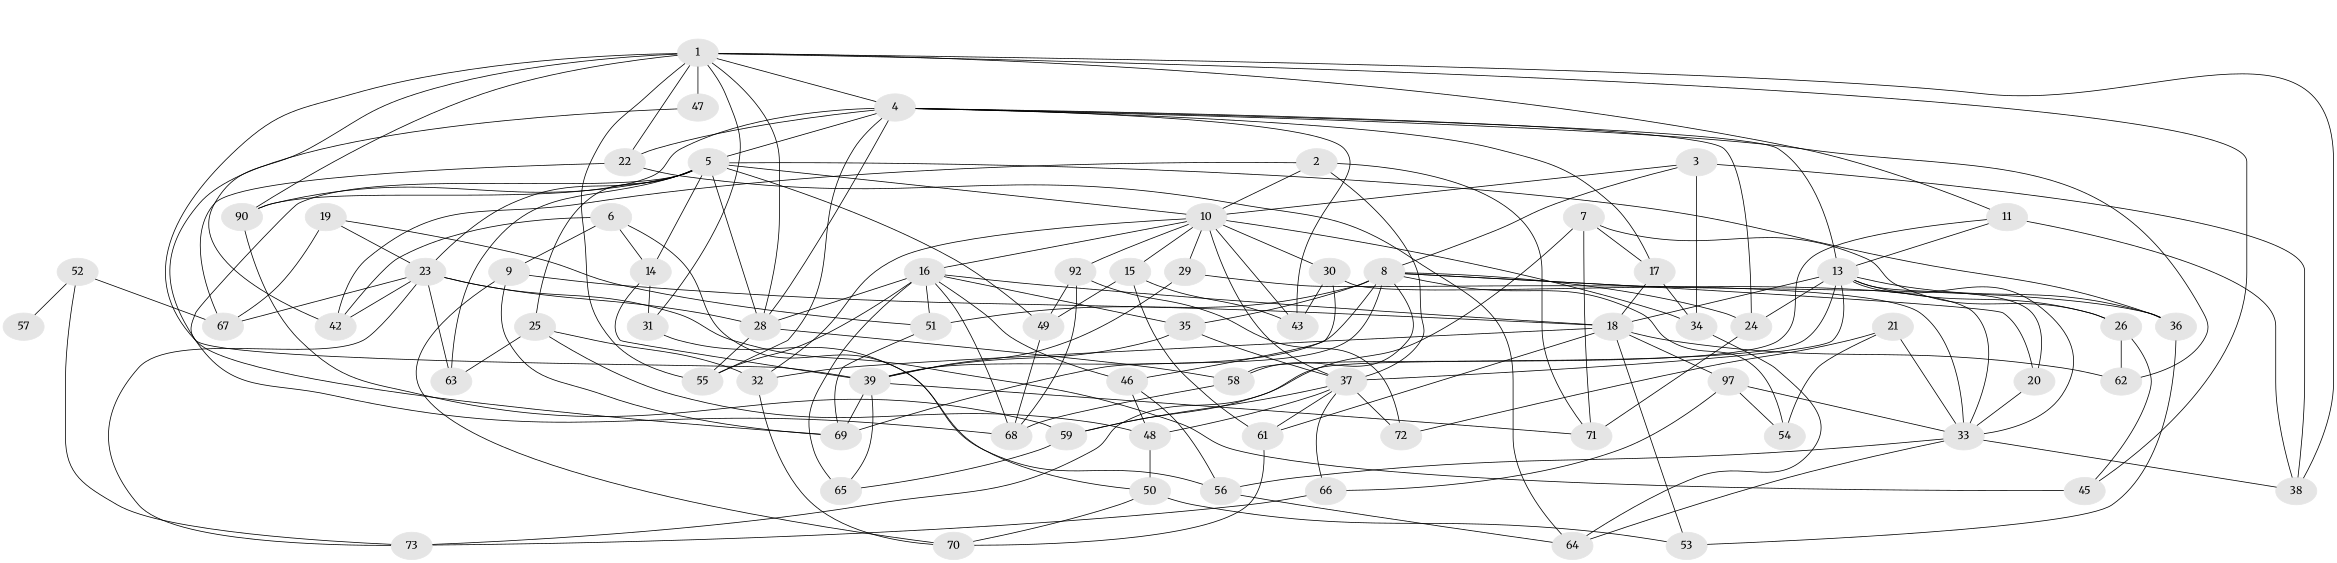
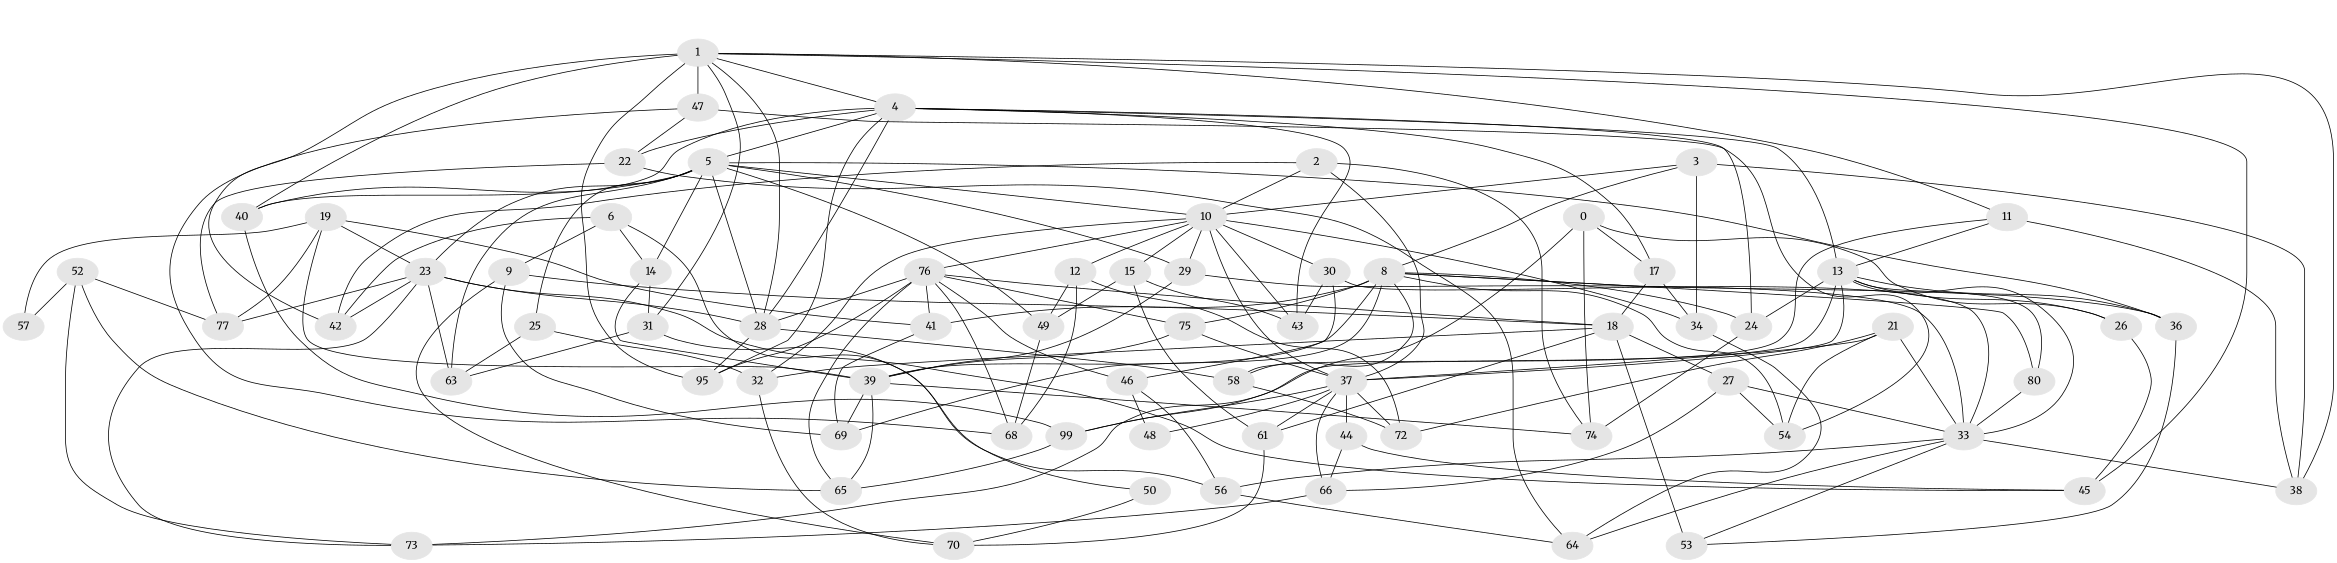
(664, 103) -> (661, 135)
none -> (1458, 131)
(242, 217) -> (242, 217)
(1584, 217) -> (1584, 217)
none -> (147, 237)
(172, 237) -> (538, 366)
(925, 272) -> (925, 272)
(1075, 272) -> (1075, 272)
(1726, 299) -> none
(223, 327) -> (223, 327)
(931, 327) -> (931, 327)
(1185, 327) -> (1185, 327)
(221, 354) -> (951, 204)
none -> (549, 354)
none -> (1622, 363)
(703, 381) -> (703, 381)
(1728, 381) -> (1728, 381)
(2034, 381) -> (2034, 381)
(2121, 381) -> none
(1106, 406) -> (1320, 405)
(863, 417) -> none
(1066, 436) -> (1066, 436)
none -> (1346, 436)
(1591, 436) -> (1591, 436)
none -> (423, 455)
(1150, 464) -> none
(1379, 523) -> (1813, 496)
